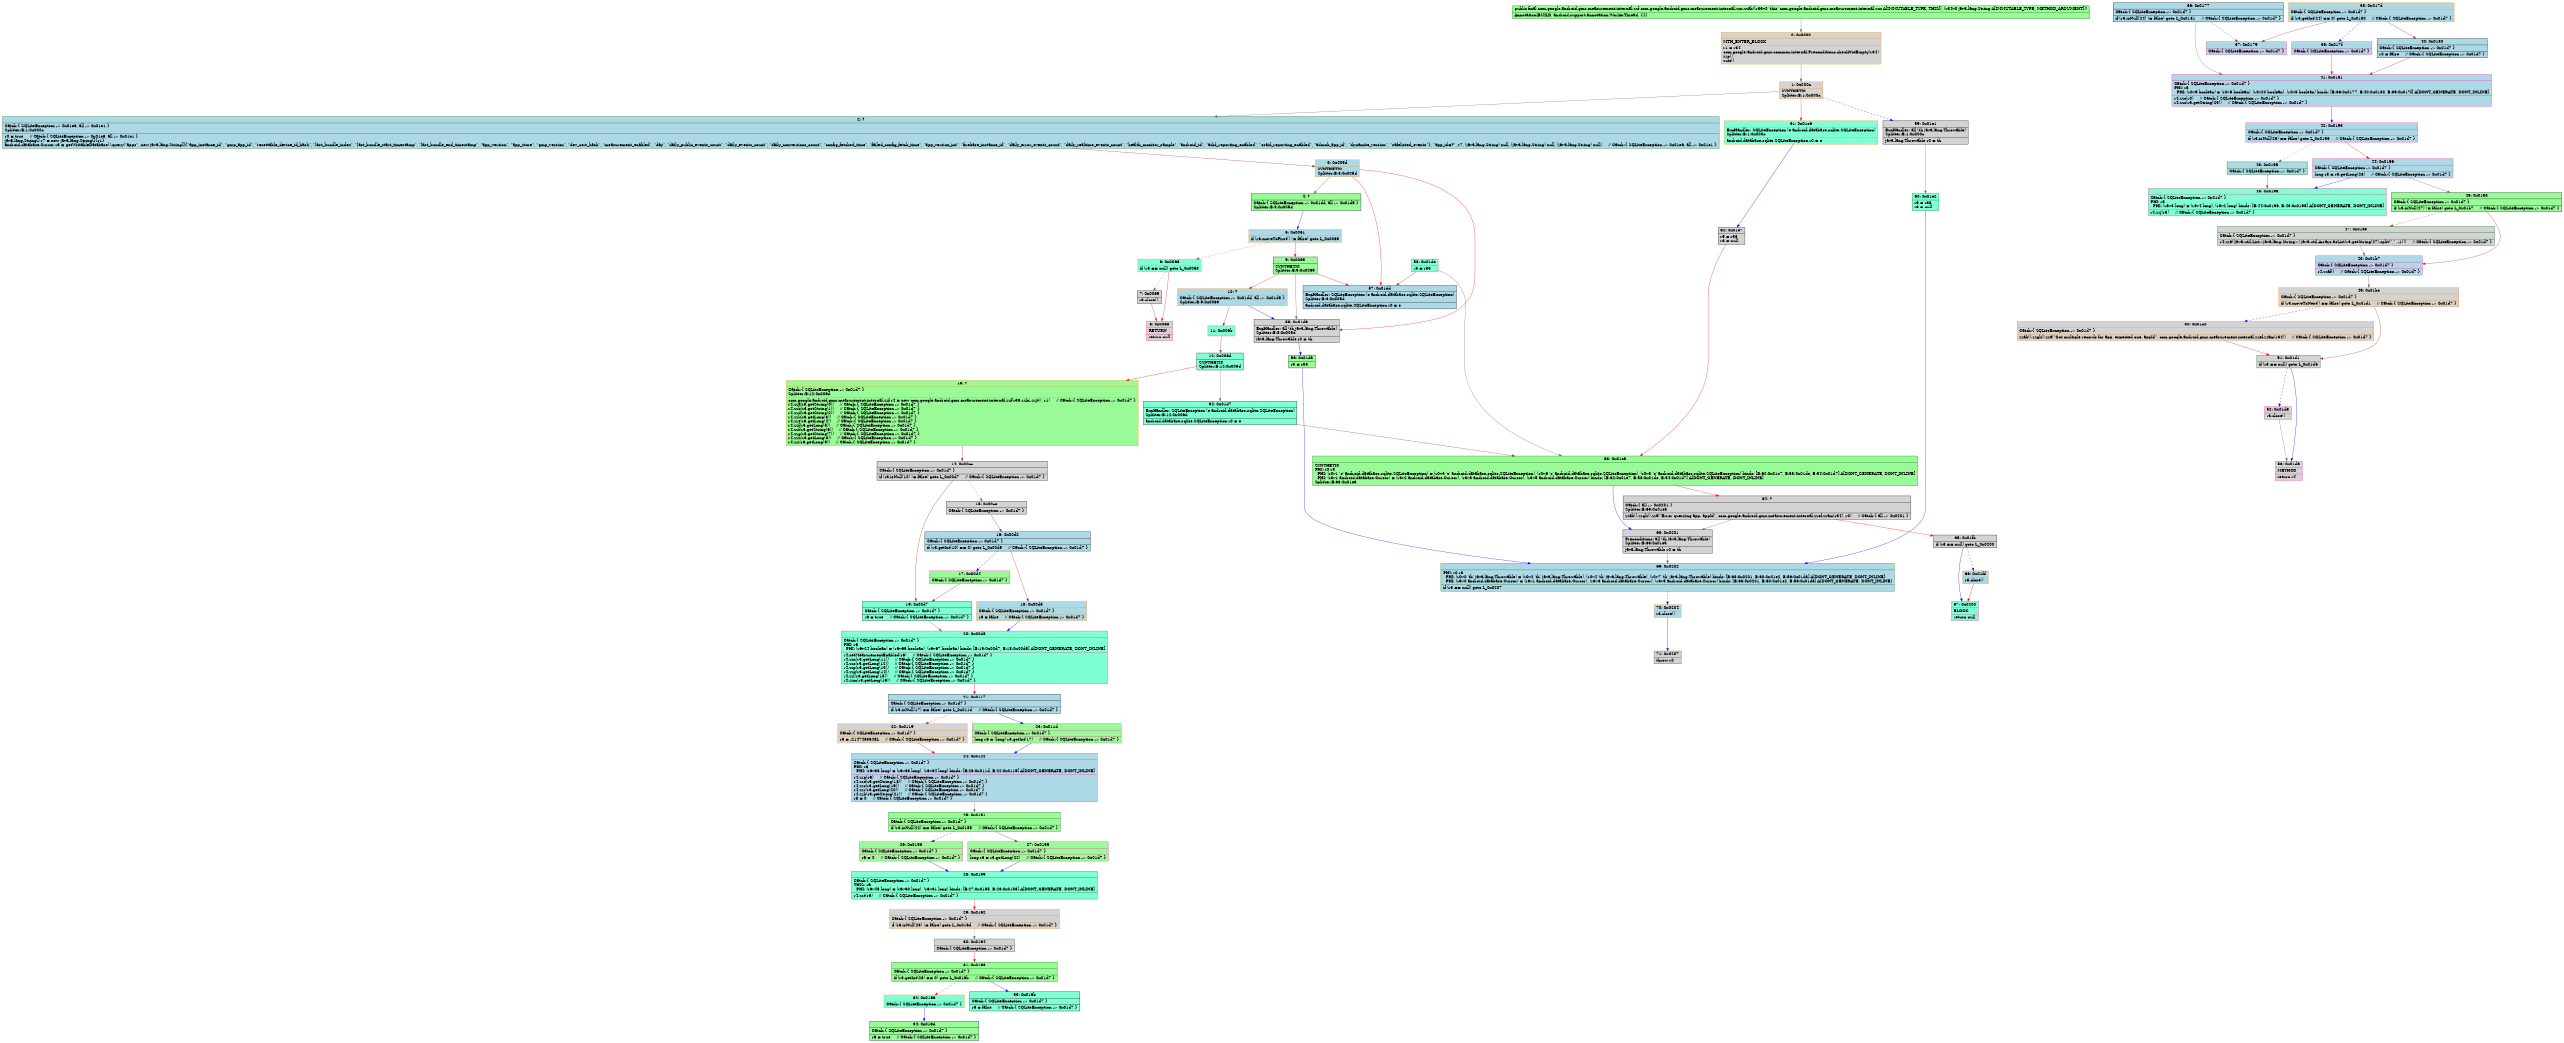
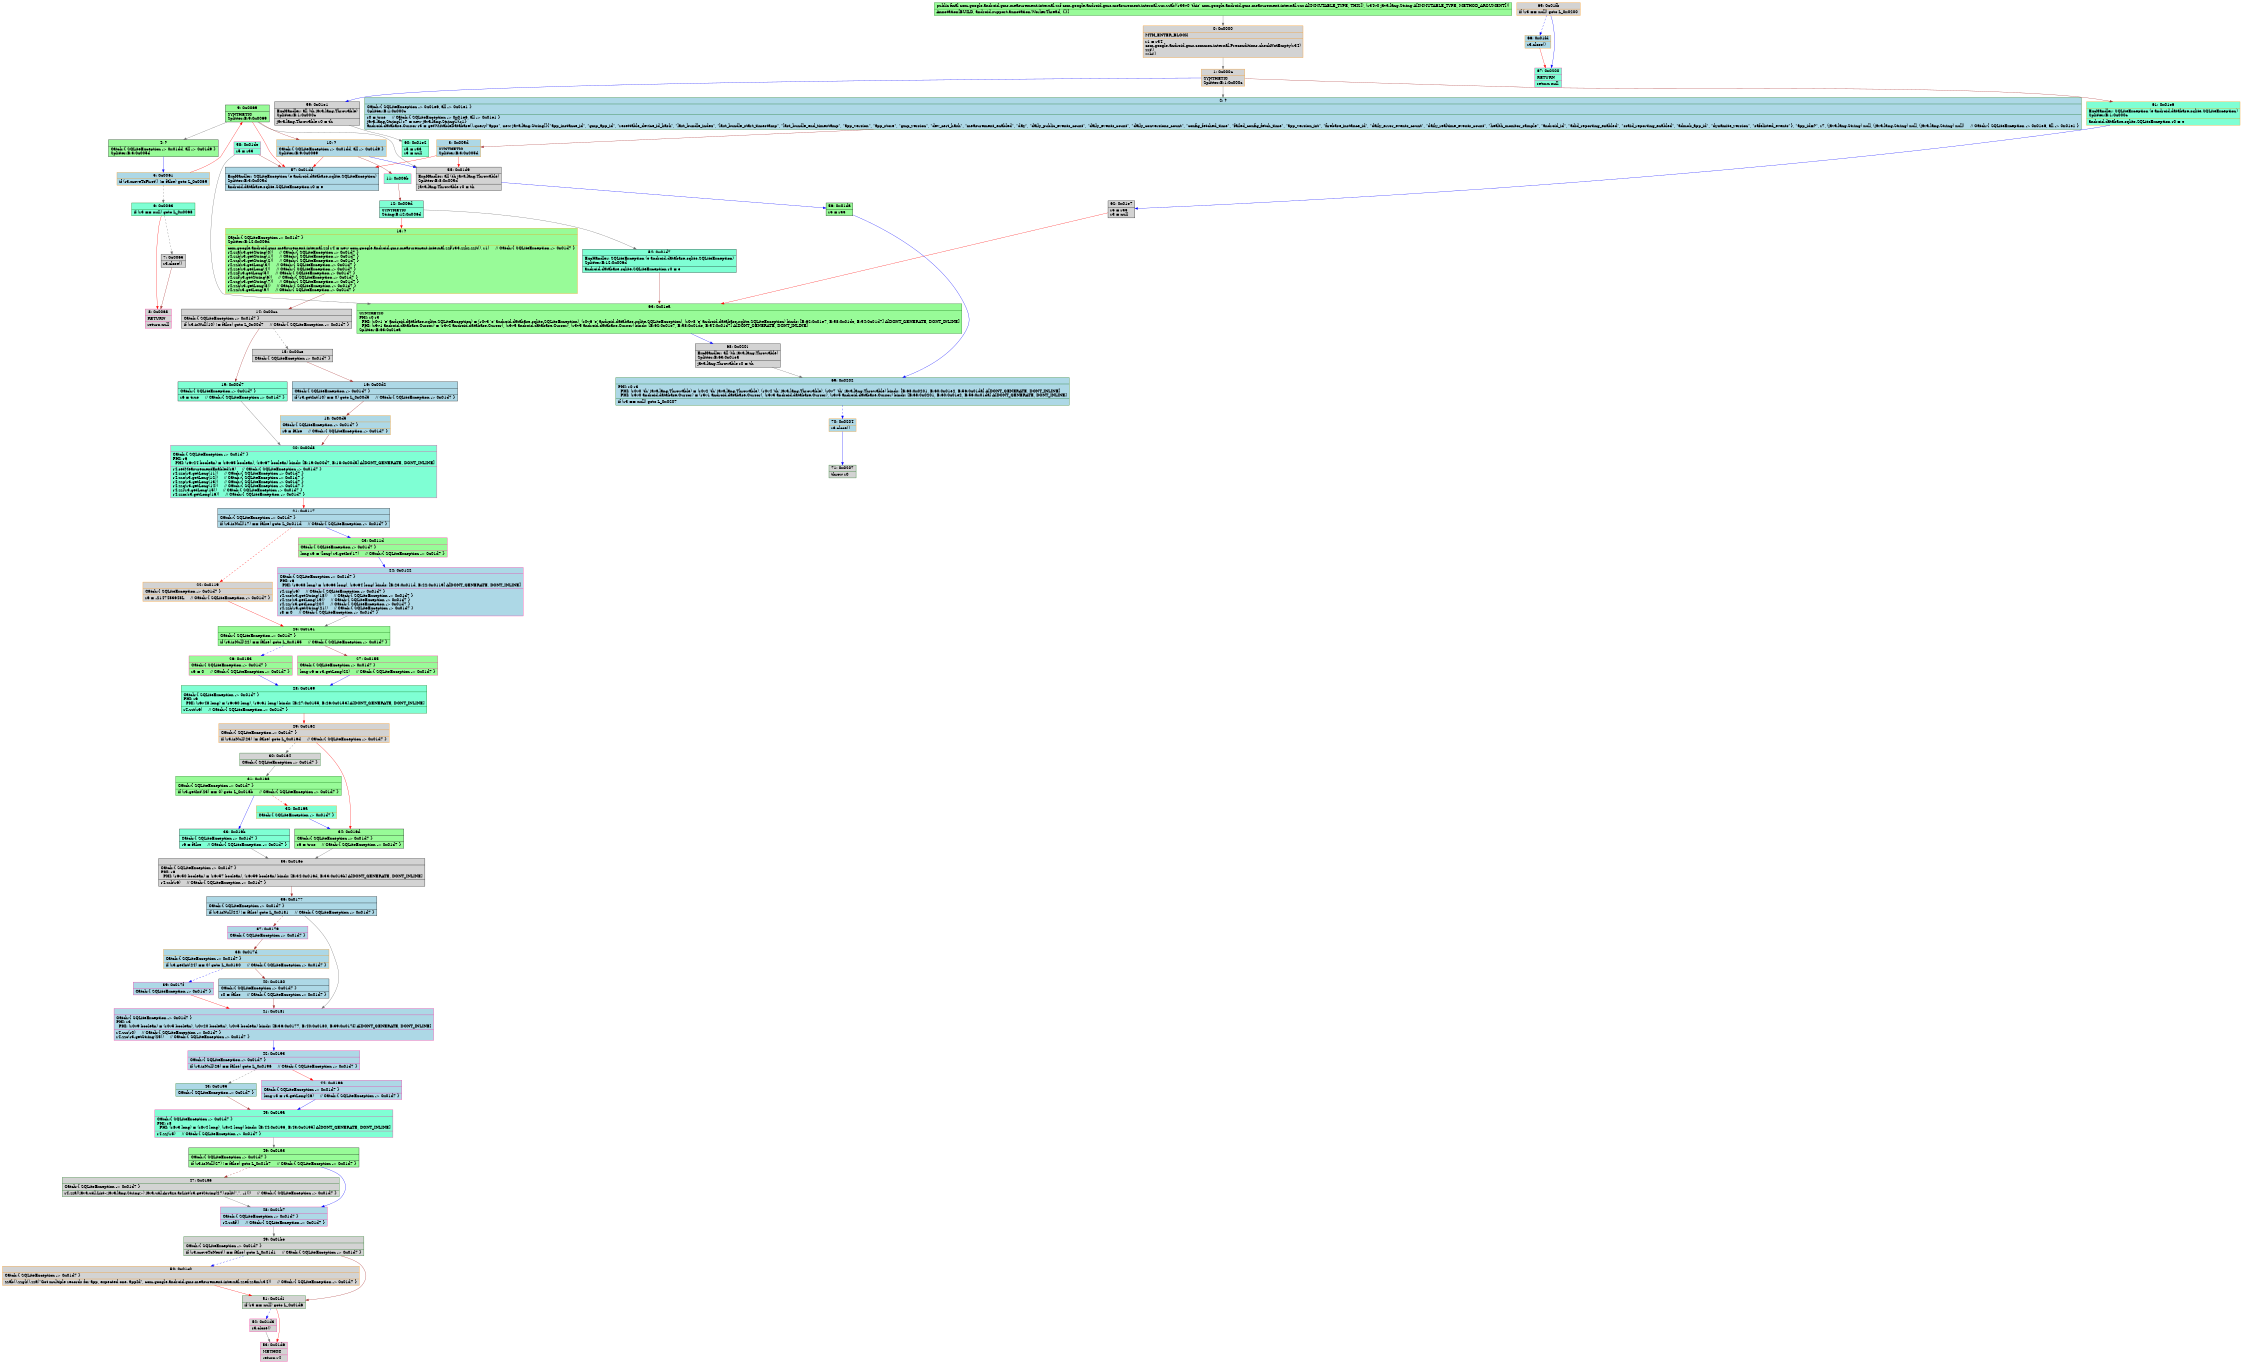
(2296, 30) -> (259, 943)
(1728, 57) -> (1150, 50)
(1857, 109) -> (774, 82)
none -> (319, 161)
(1323, 184) -> (207, 130)
(2428, 185) -> (274, 1141)
(2481, 255) -> (345, 1186)
(1170, 265) -> (163, 209)
(2369, 297) -> (274, 1246)
(1220, 367) -> (401, 215)
(2297, 413) -> (280, 1324)
(1926, 428) -> none
(1767, 508) -> none
(1668, 539) -> (738, 353)
(1965, 541) -> (1549, 9)
(970, 577) -> none
(1961, 611) -> (1546, 77)
(1015, 625) -> (326, 439)
(925, 747) -> (255, 613)
none -> (345, 780)
none -> (292, 872)
(863, 885) -> (191, 699)
(974, 956) -> (271, 770)
